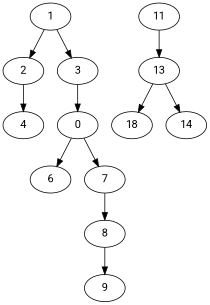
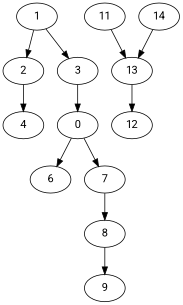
(171, 95) -> (147, 40)
(132, 125) -> (132, 125)
